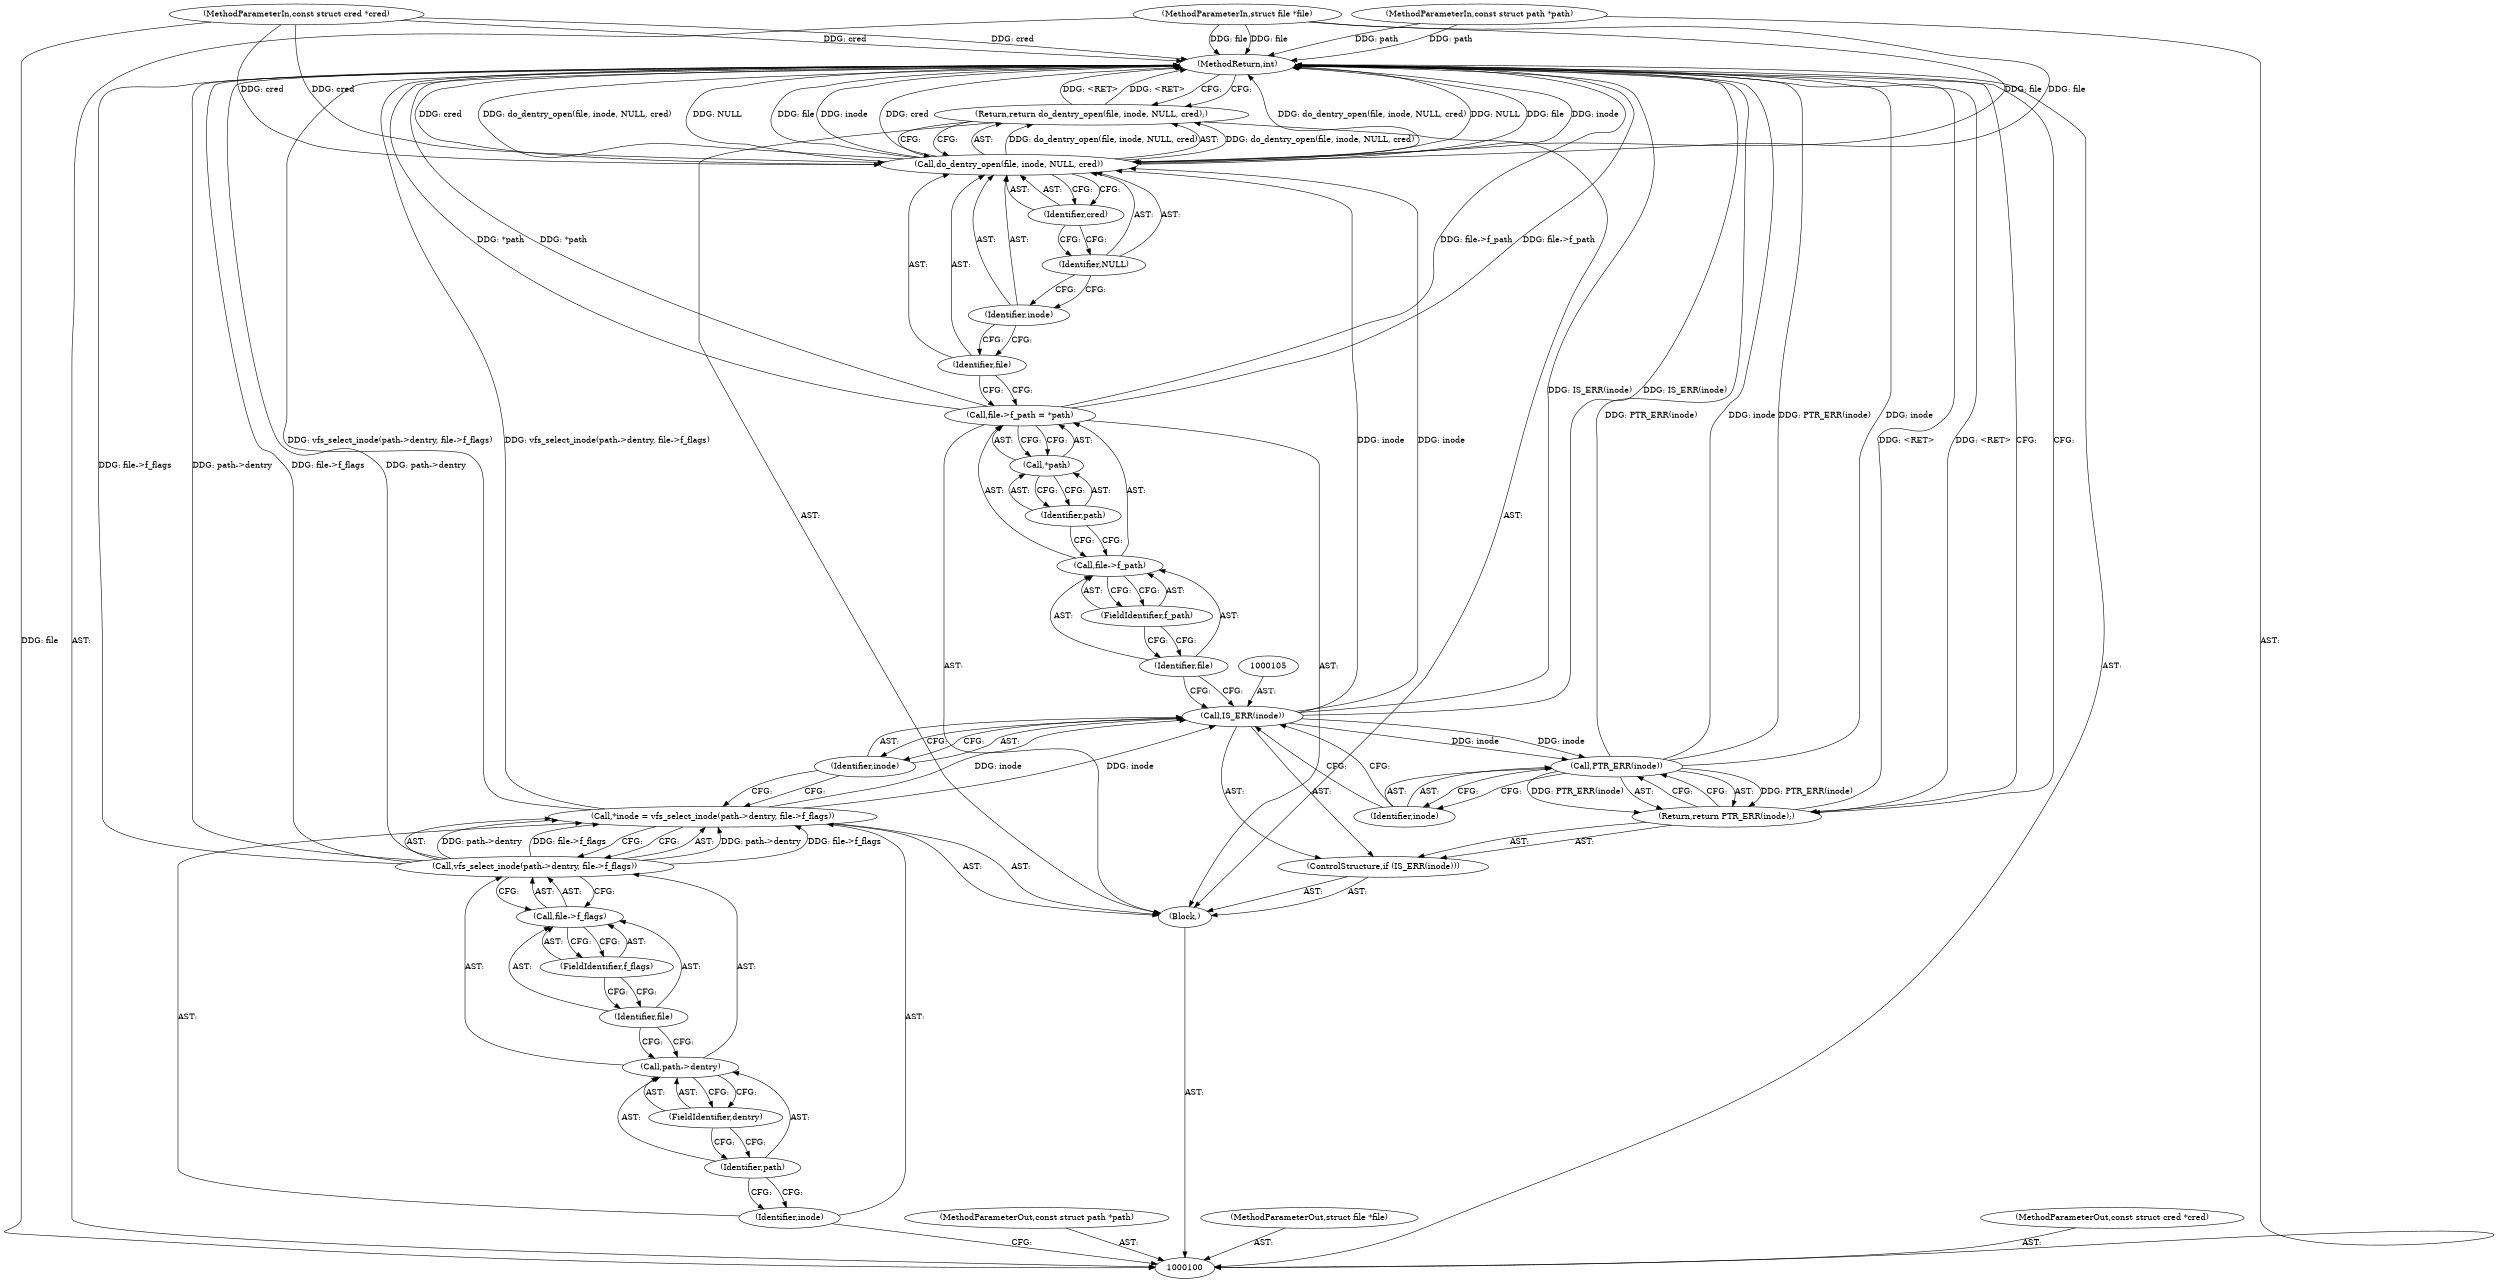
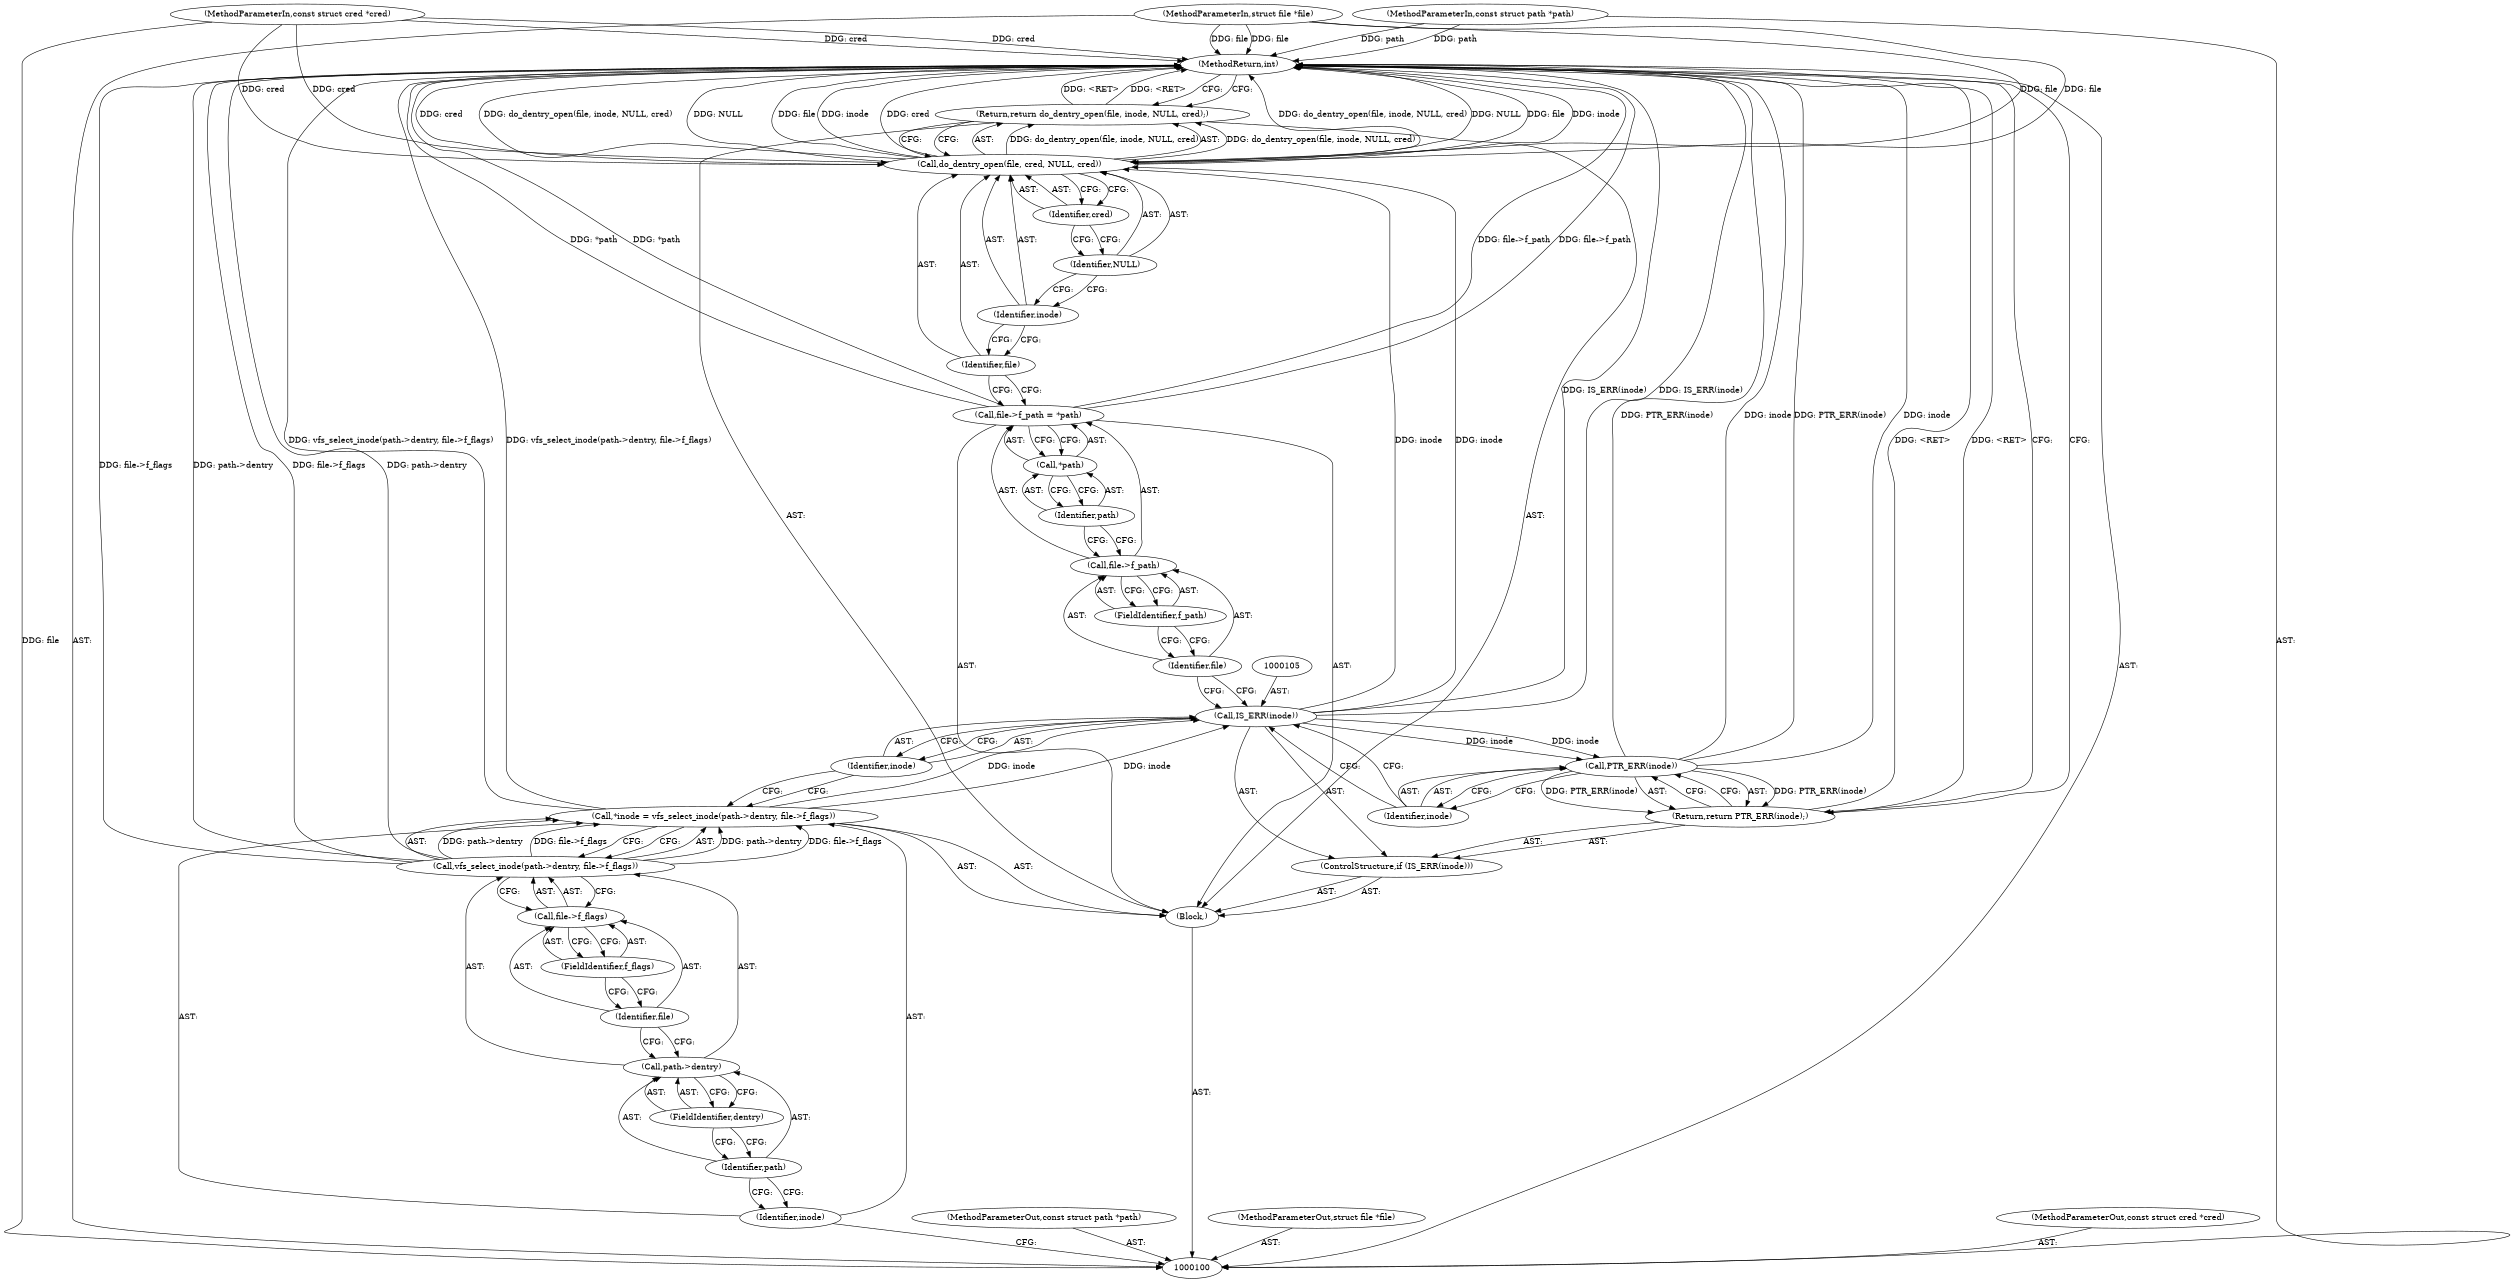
(1009, 165) -> (1009, 165)
